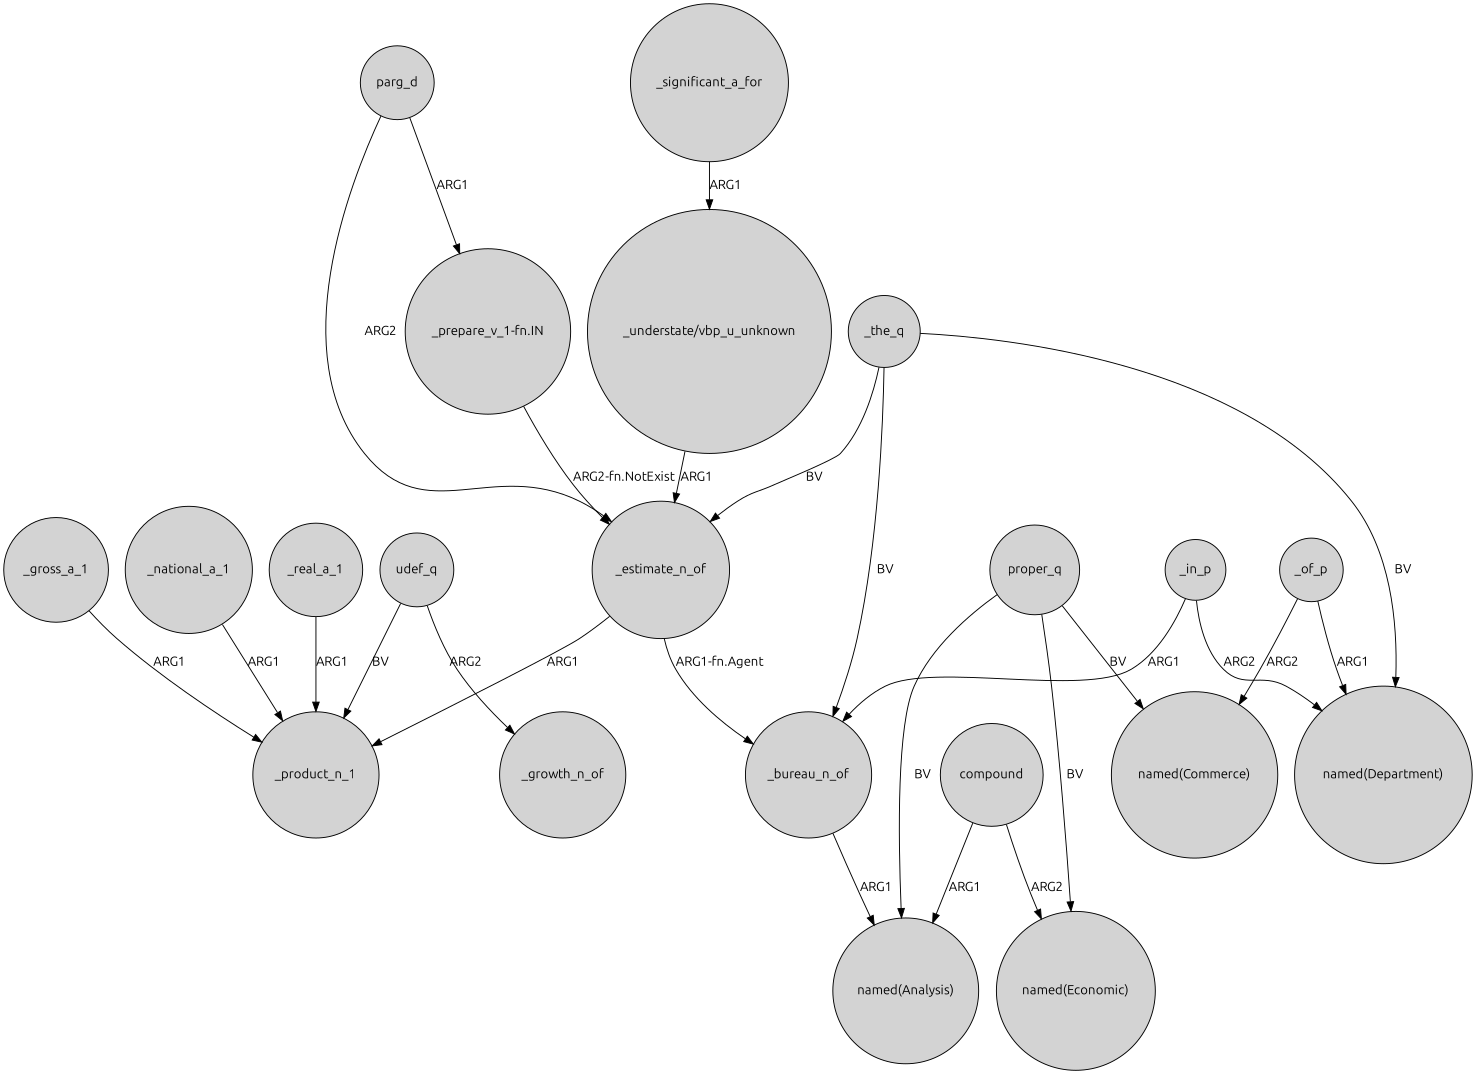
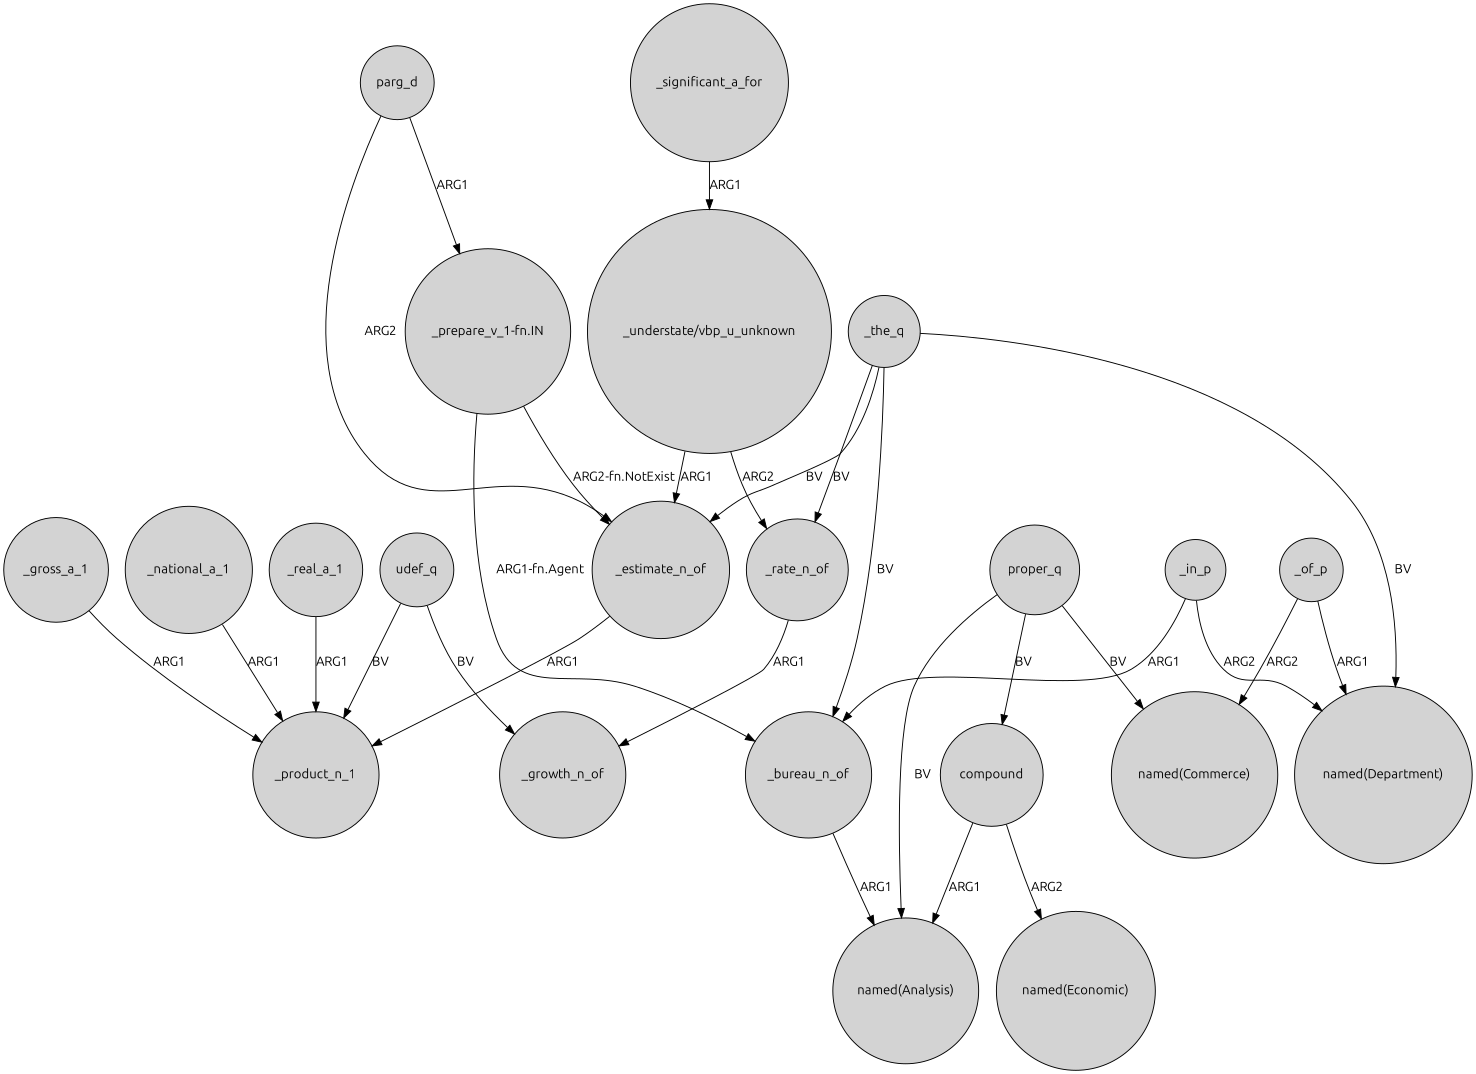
none -> (797, 570)
(466, 662) -> (466, 662)
(695, 696) -> (509, 661)
(1059, 758) -> (1015, 665)
